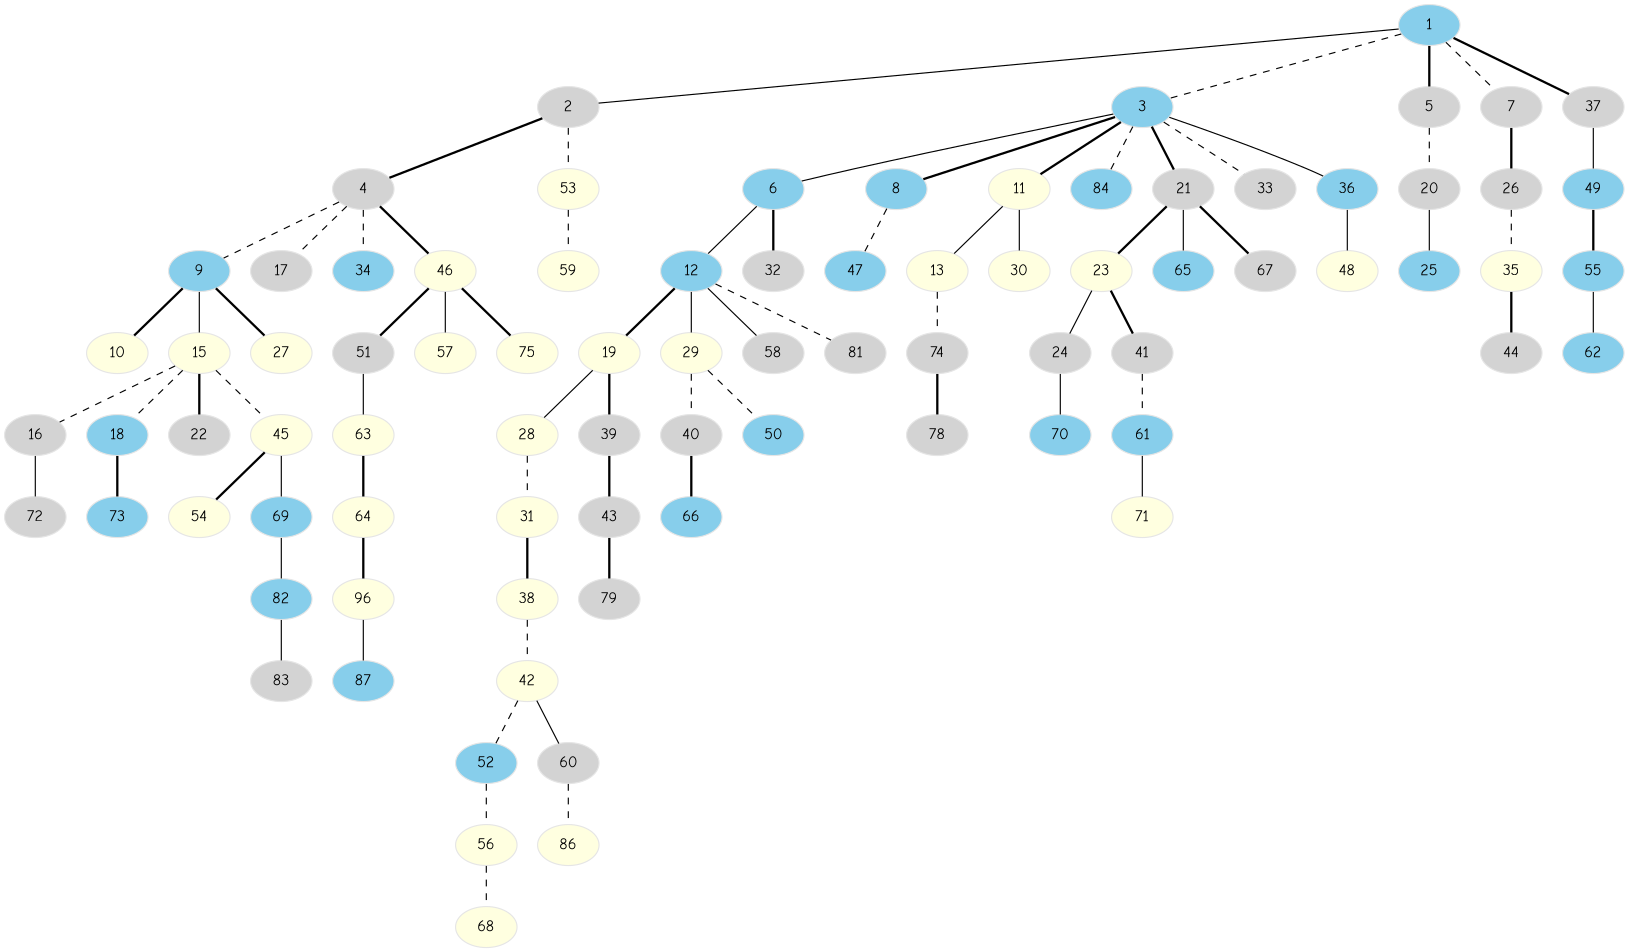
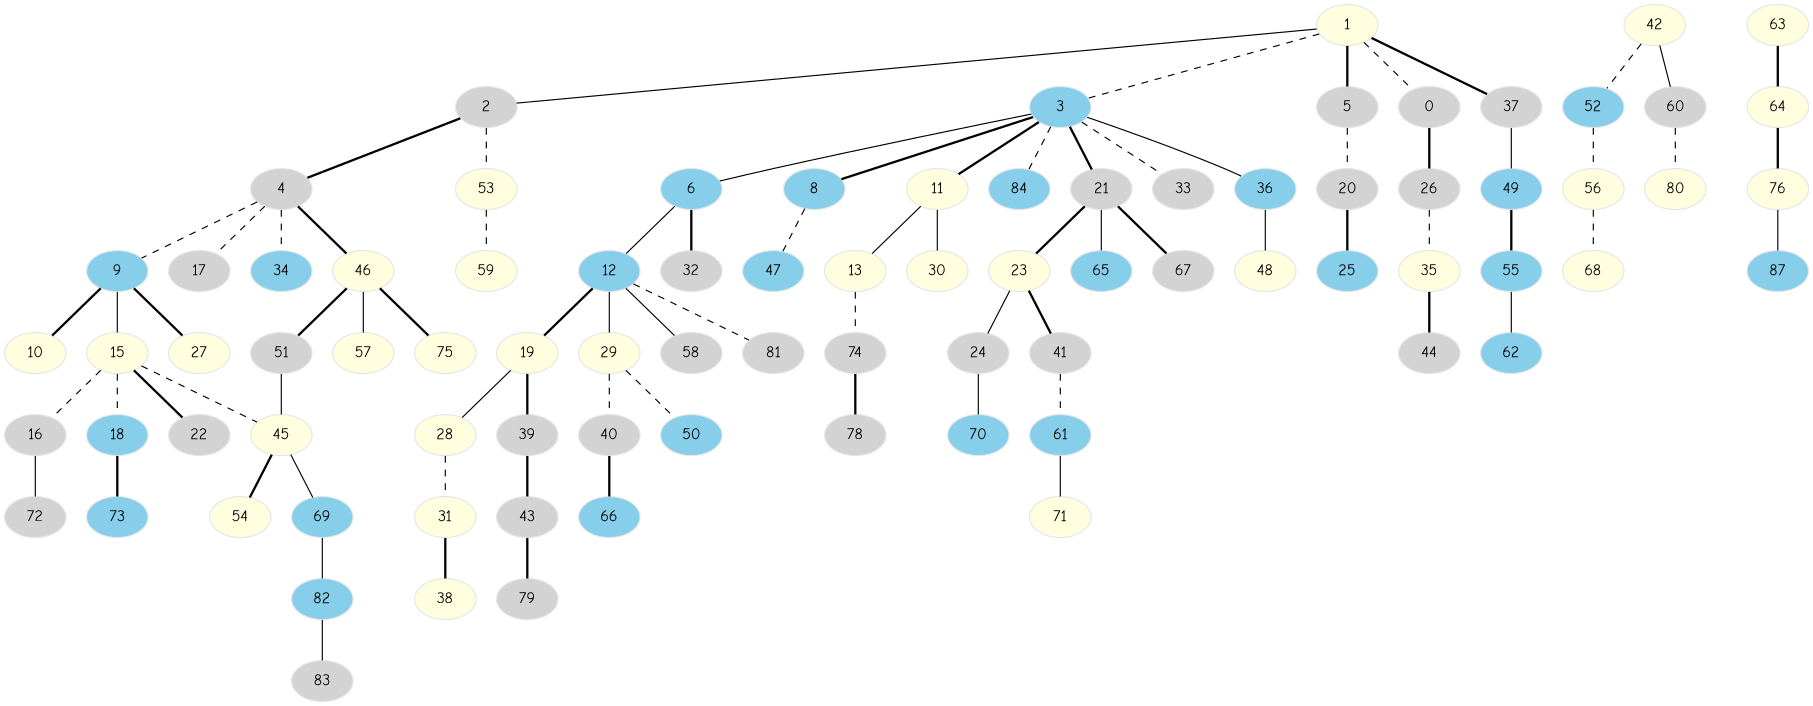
(1429, 25) -> (1347, 25)
(1511, 107) -> (1429, 107)
(1429, 230) -> (1347, 230)
(363, 394) -> (281, 394)
(363, 599) -> (1778, 189)
(527, 640) -> none
(568, 845) -> (1675, 189)
